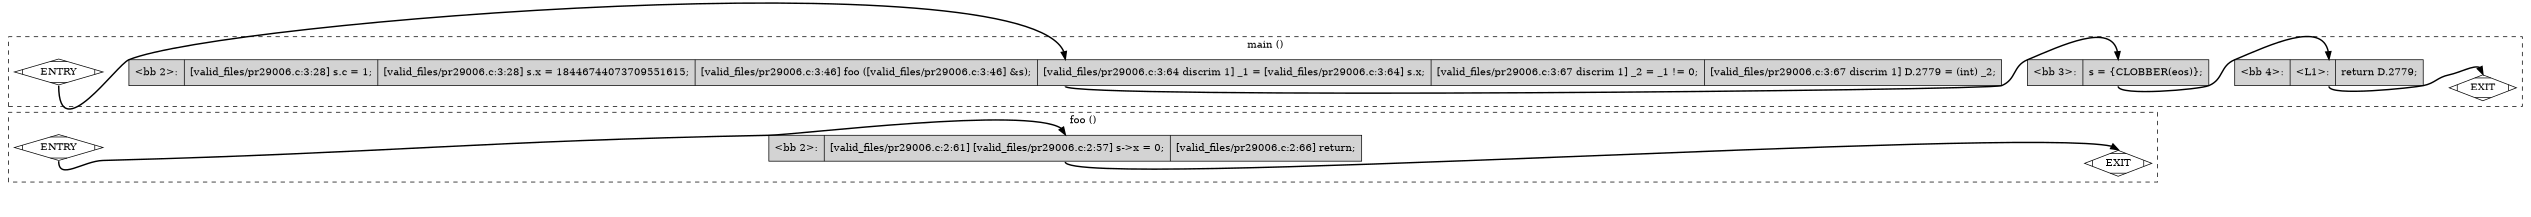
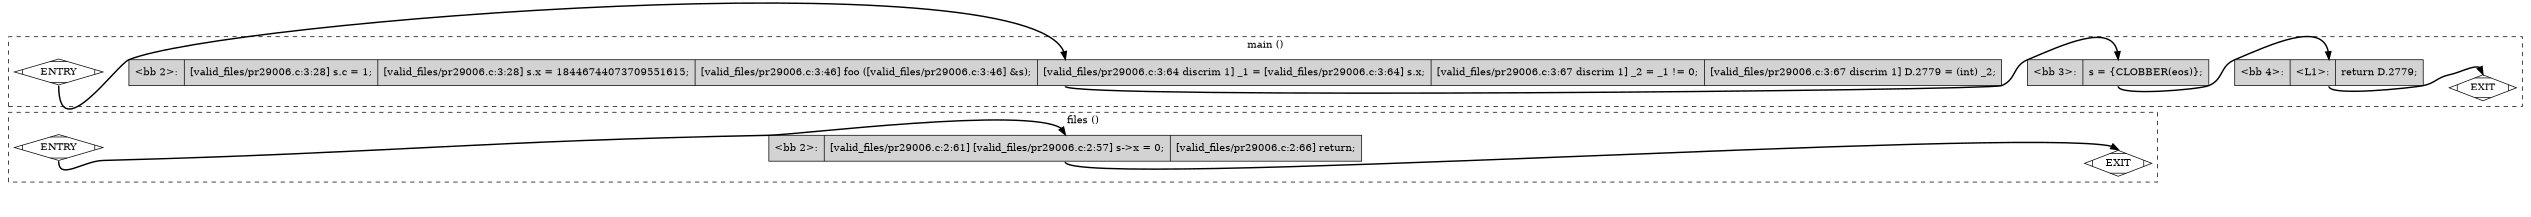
(1083, 121) -> (1083, 121)
